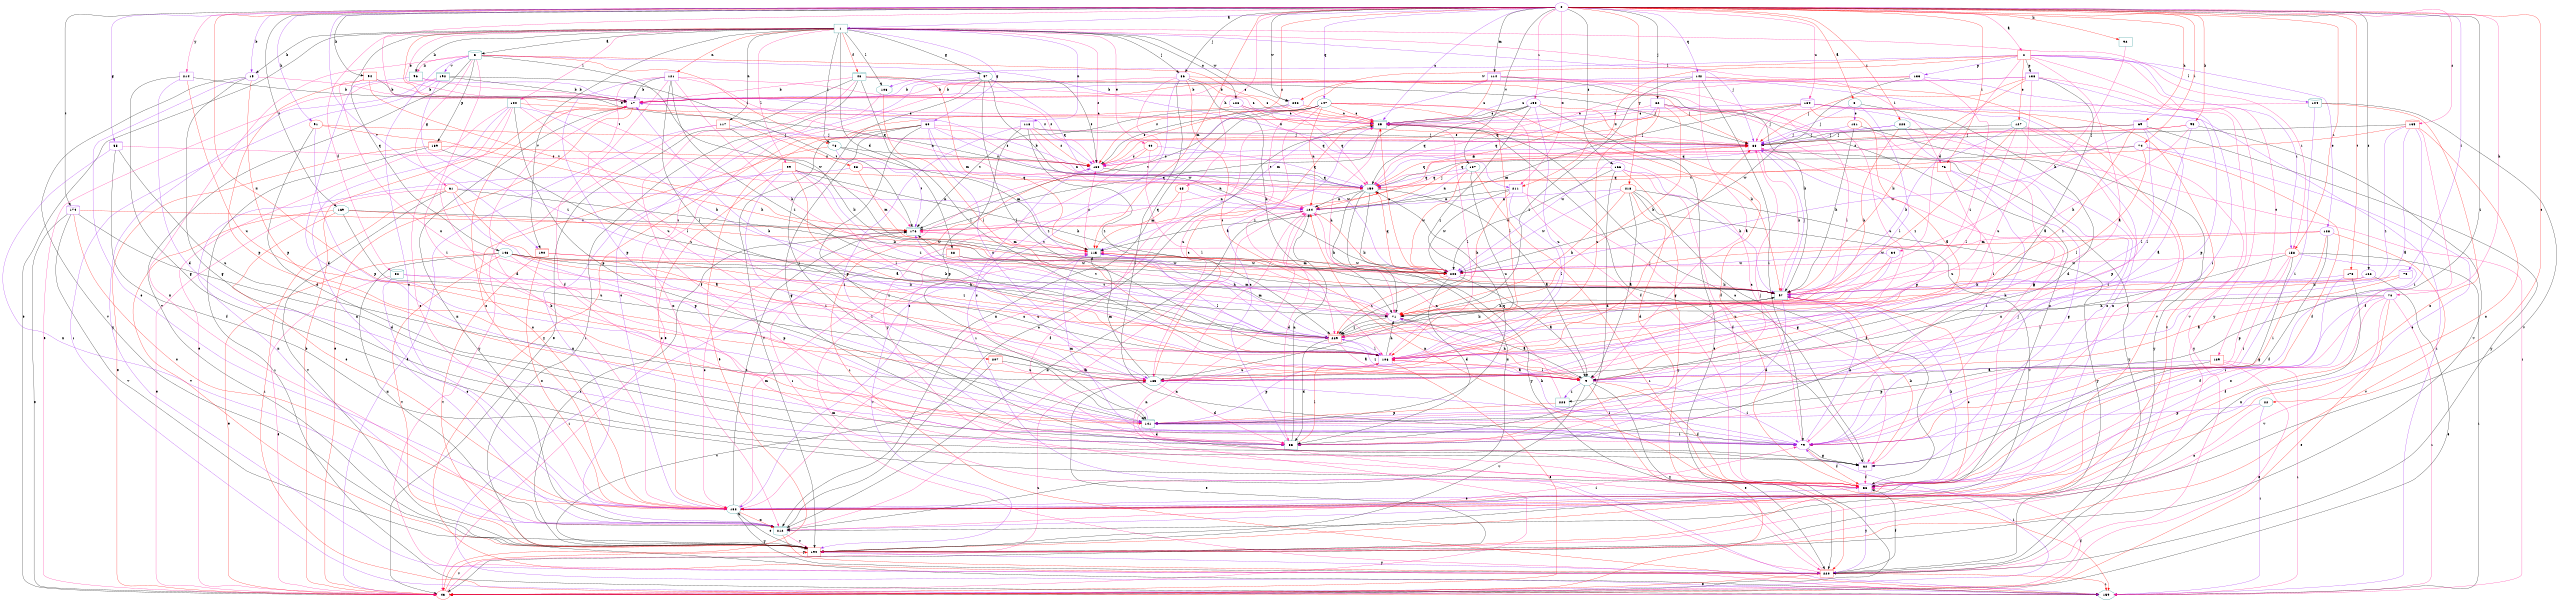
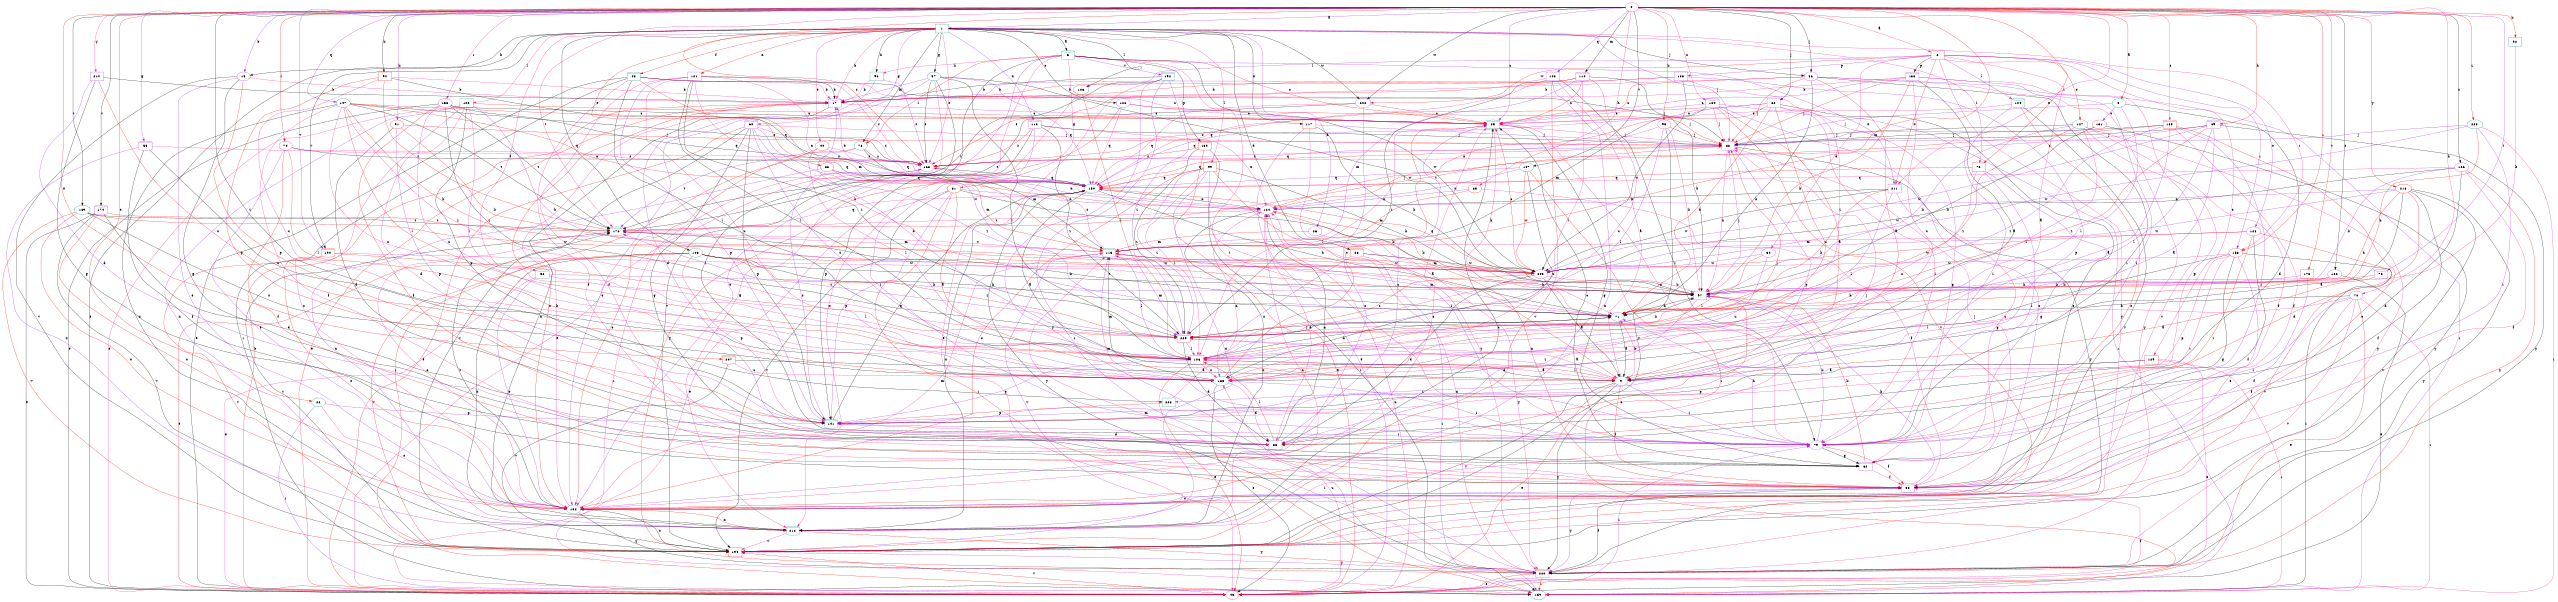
(1917, 76) -> (1681, 76)
none -> (1315, 231)
(1631, 521) -> none
